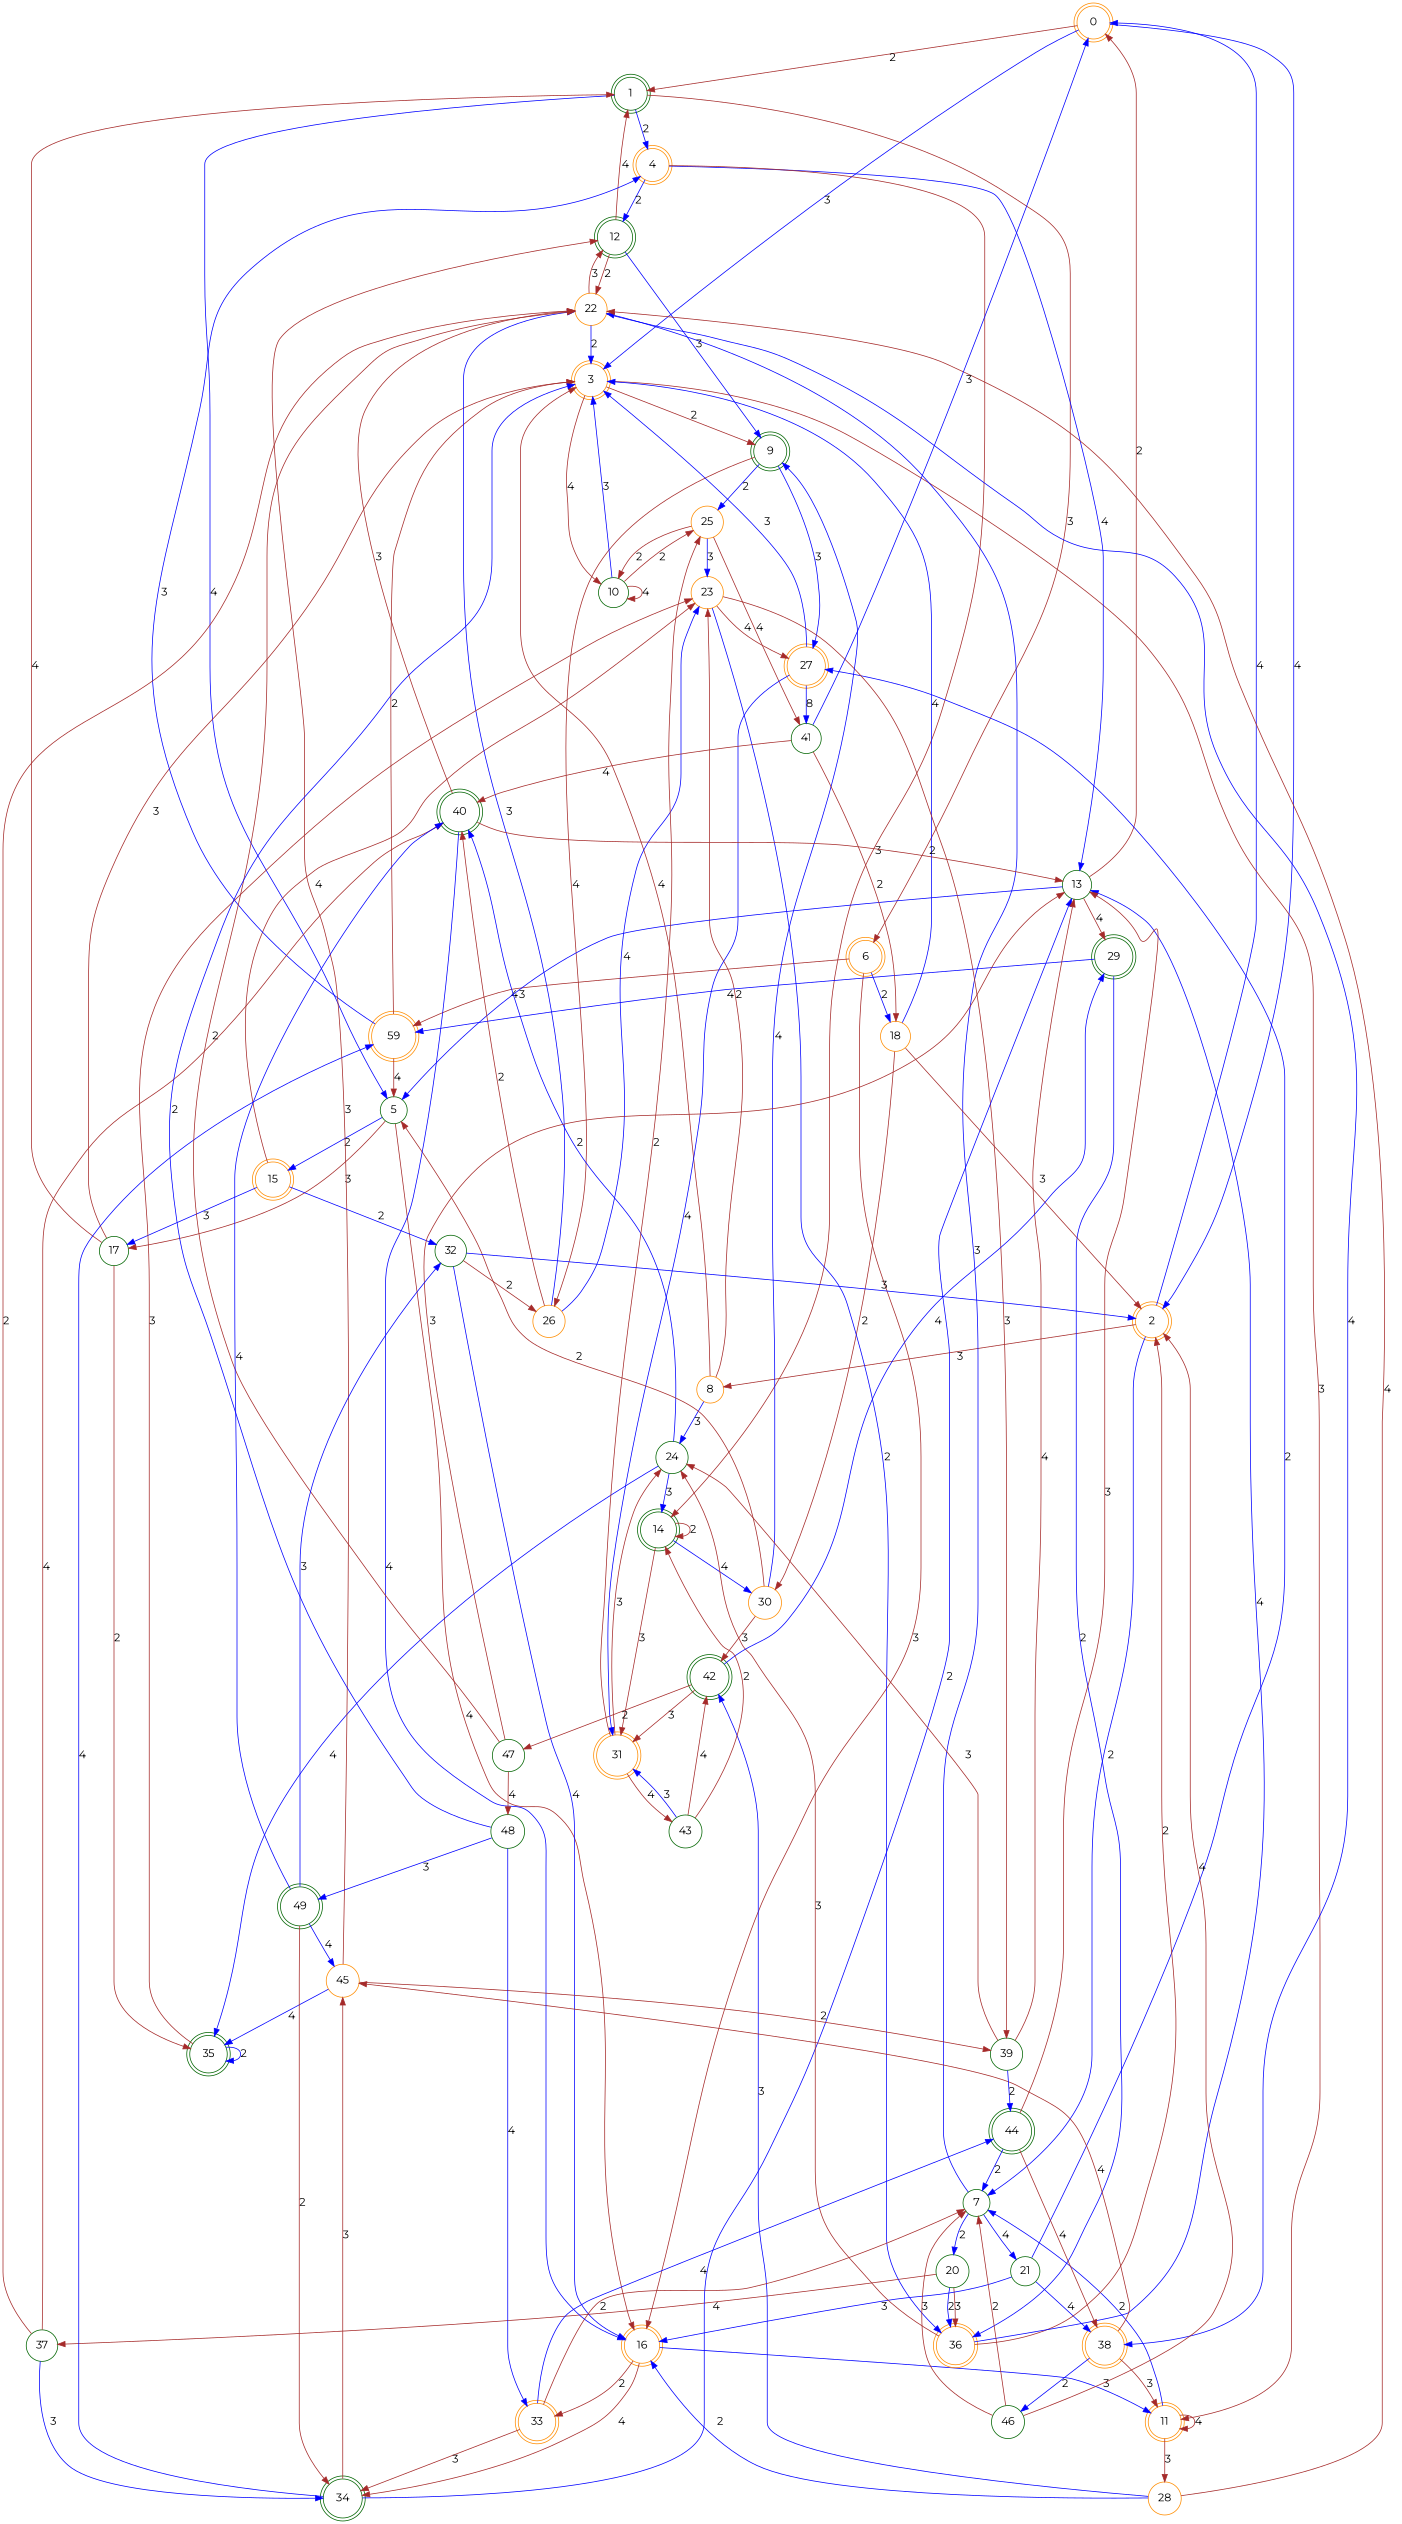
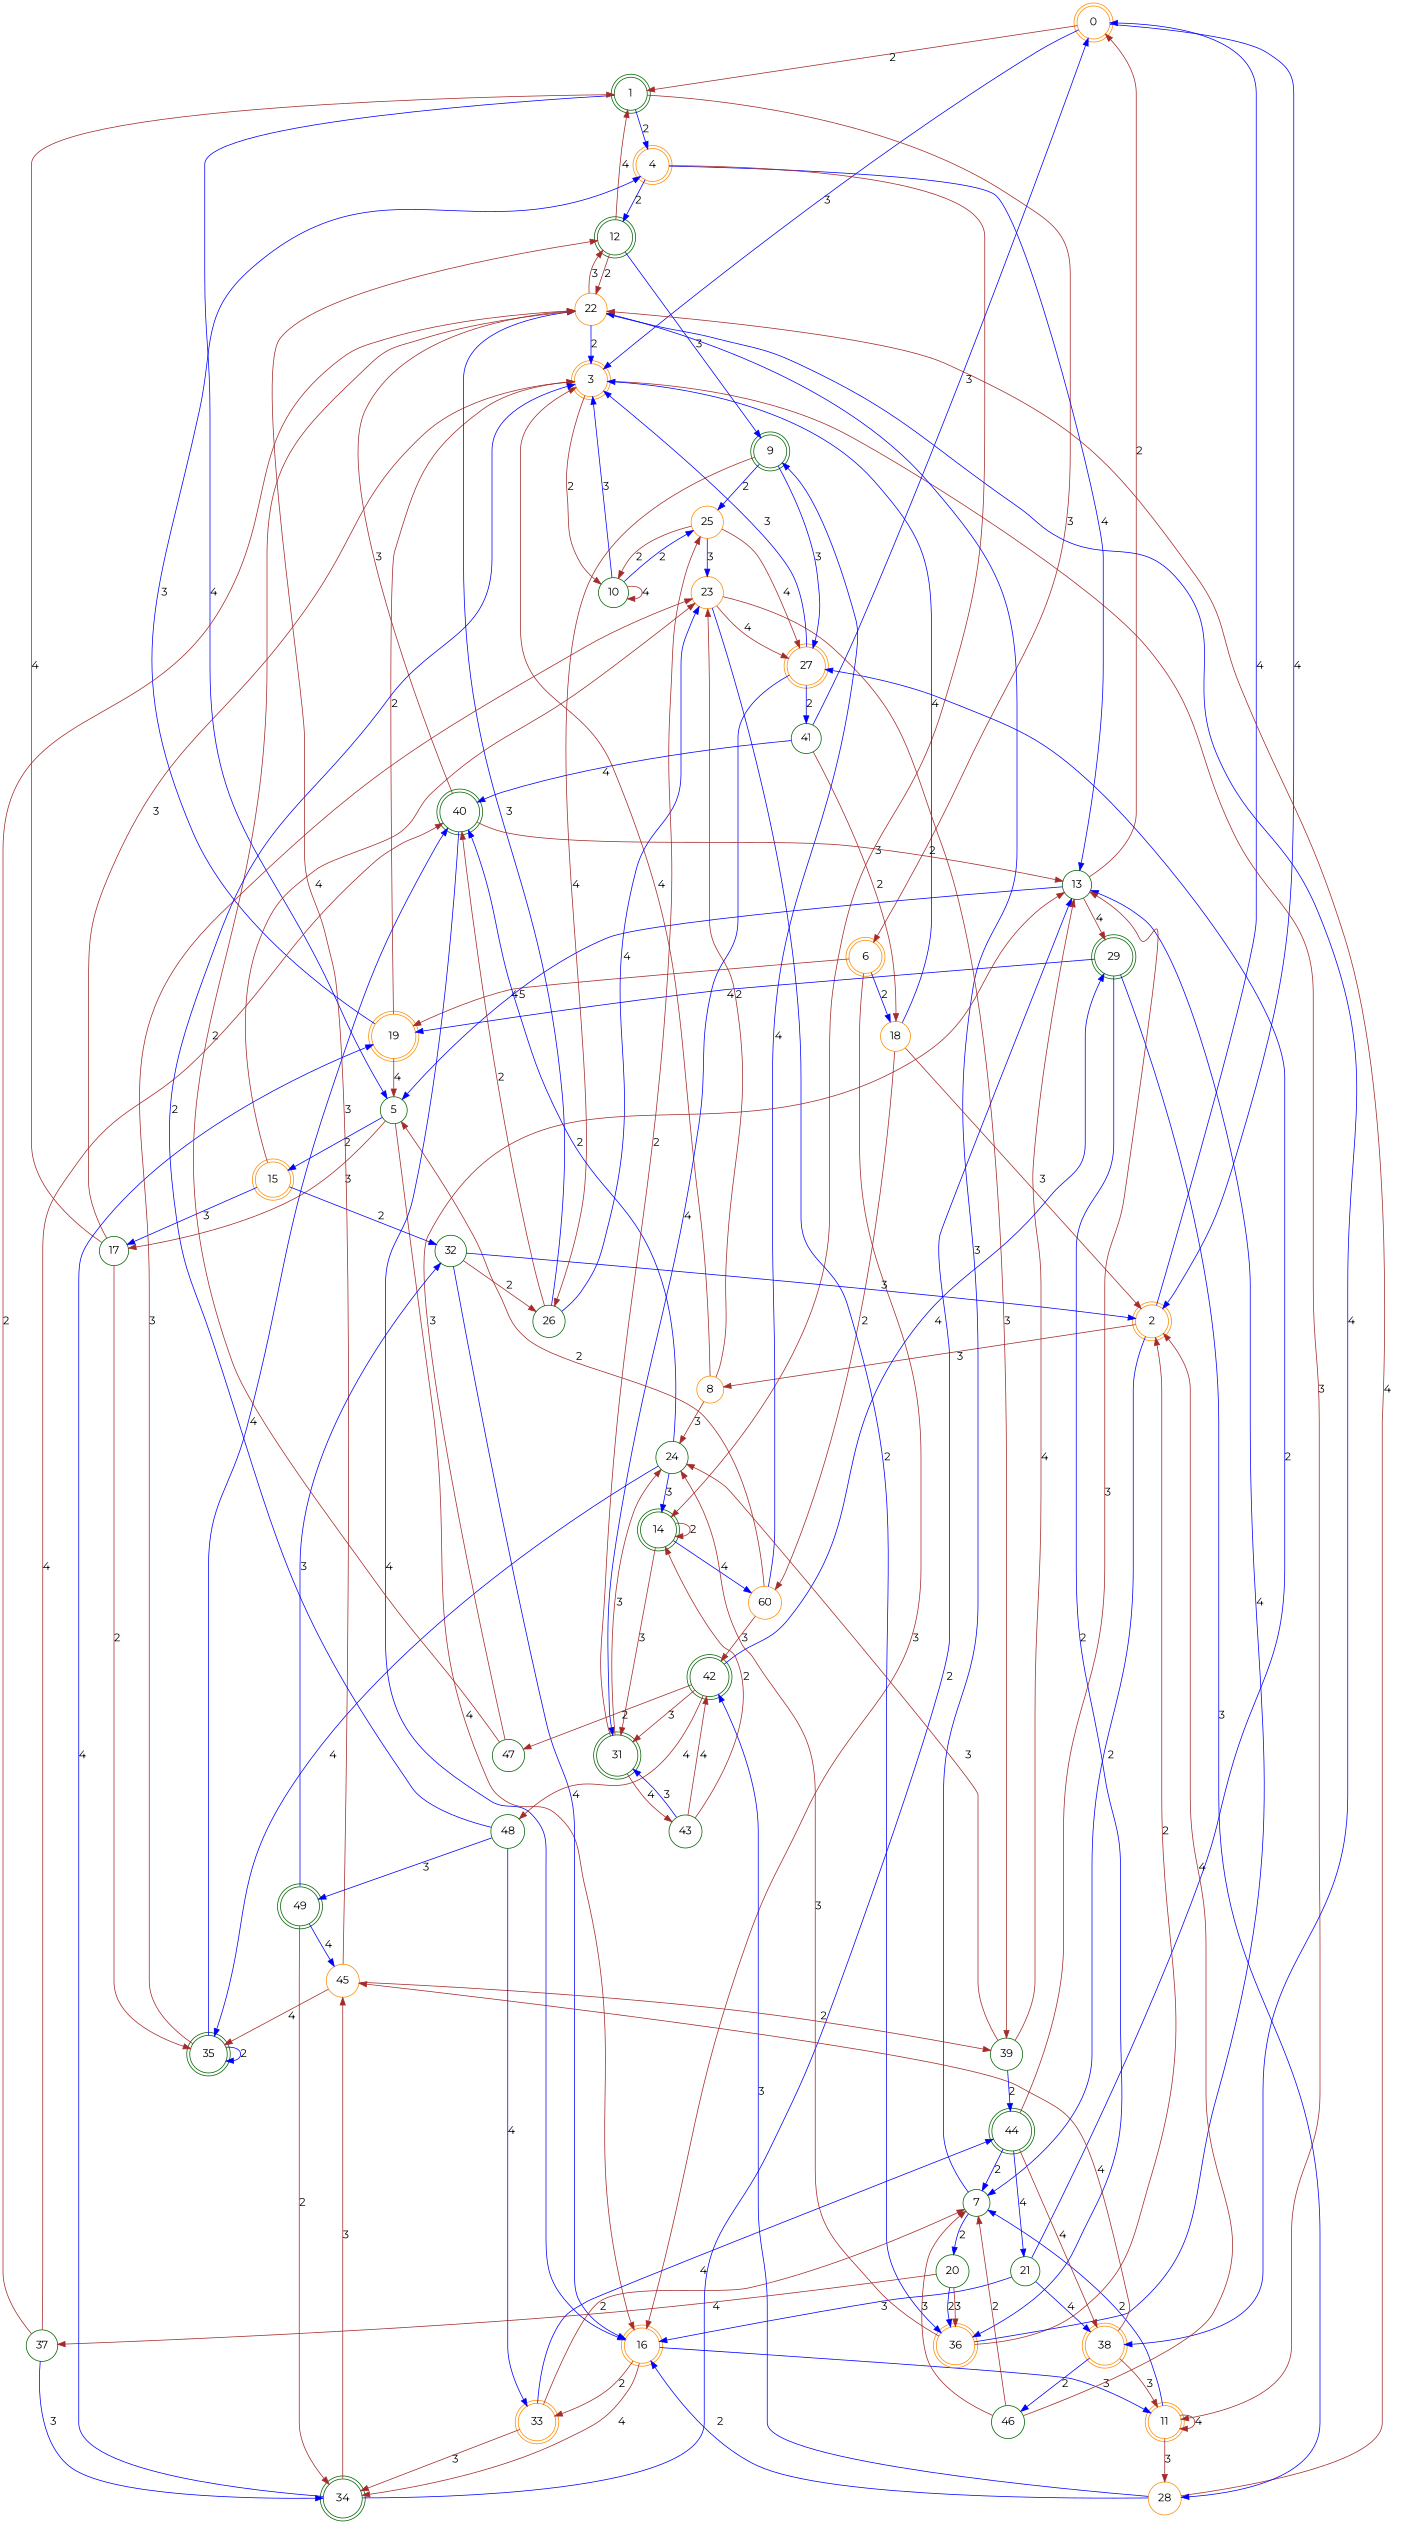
(677, 414) -> none
(571, 487) -> (571, 487)
(654, 556) -> (654, 556)
(754, 628) -> (770, 577)
(810, 704) -> (810, 704)
(636, 761) -> (636, 761)
(522, 995) -> (522, 995)
(394, 1036) -> (394, 1036)
(549, 1321) -> (549, 1321)
(235, 1332) -> (248, 1421)
(694, 1419) -> (694, 1419)
(765, 1603) -> (765, 1603)
(617, 1756) -> (617, 1756)
none -> (1219, 1782)
(508, 1789) -> (637, 1780)
(280, 2015) -> (280, 2015)
(997, 2234) -> (1018, 2200)
